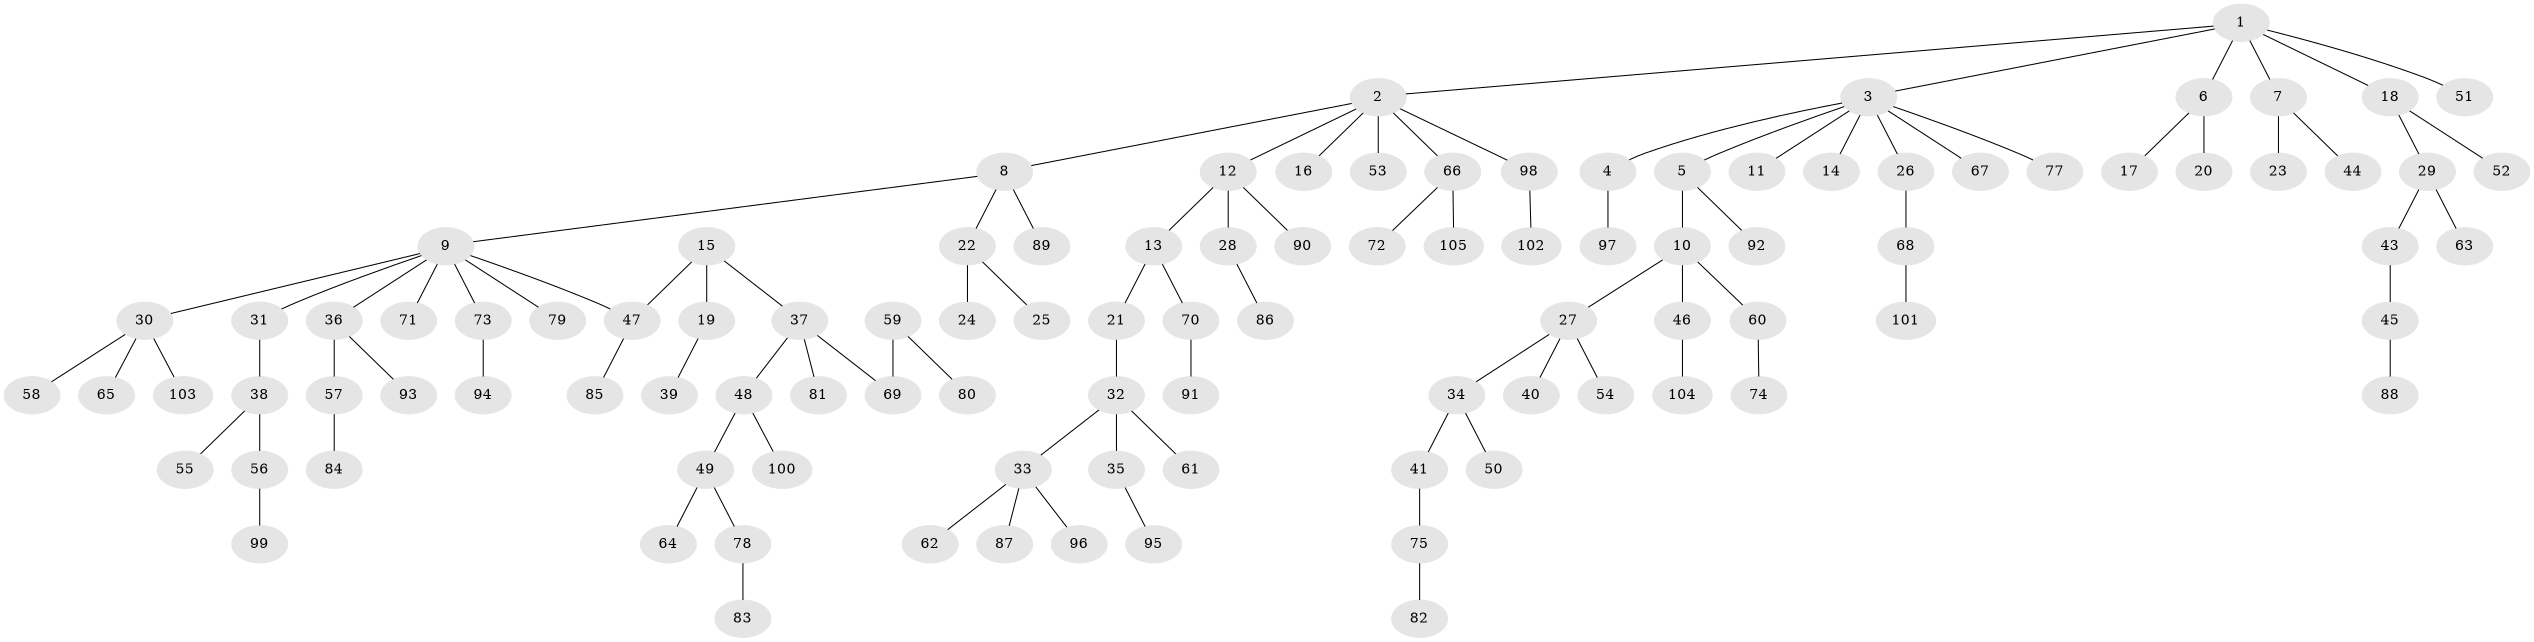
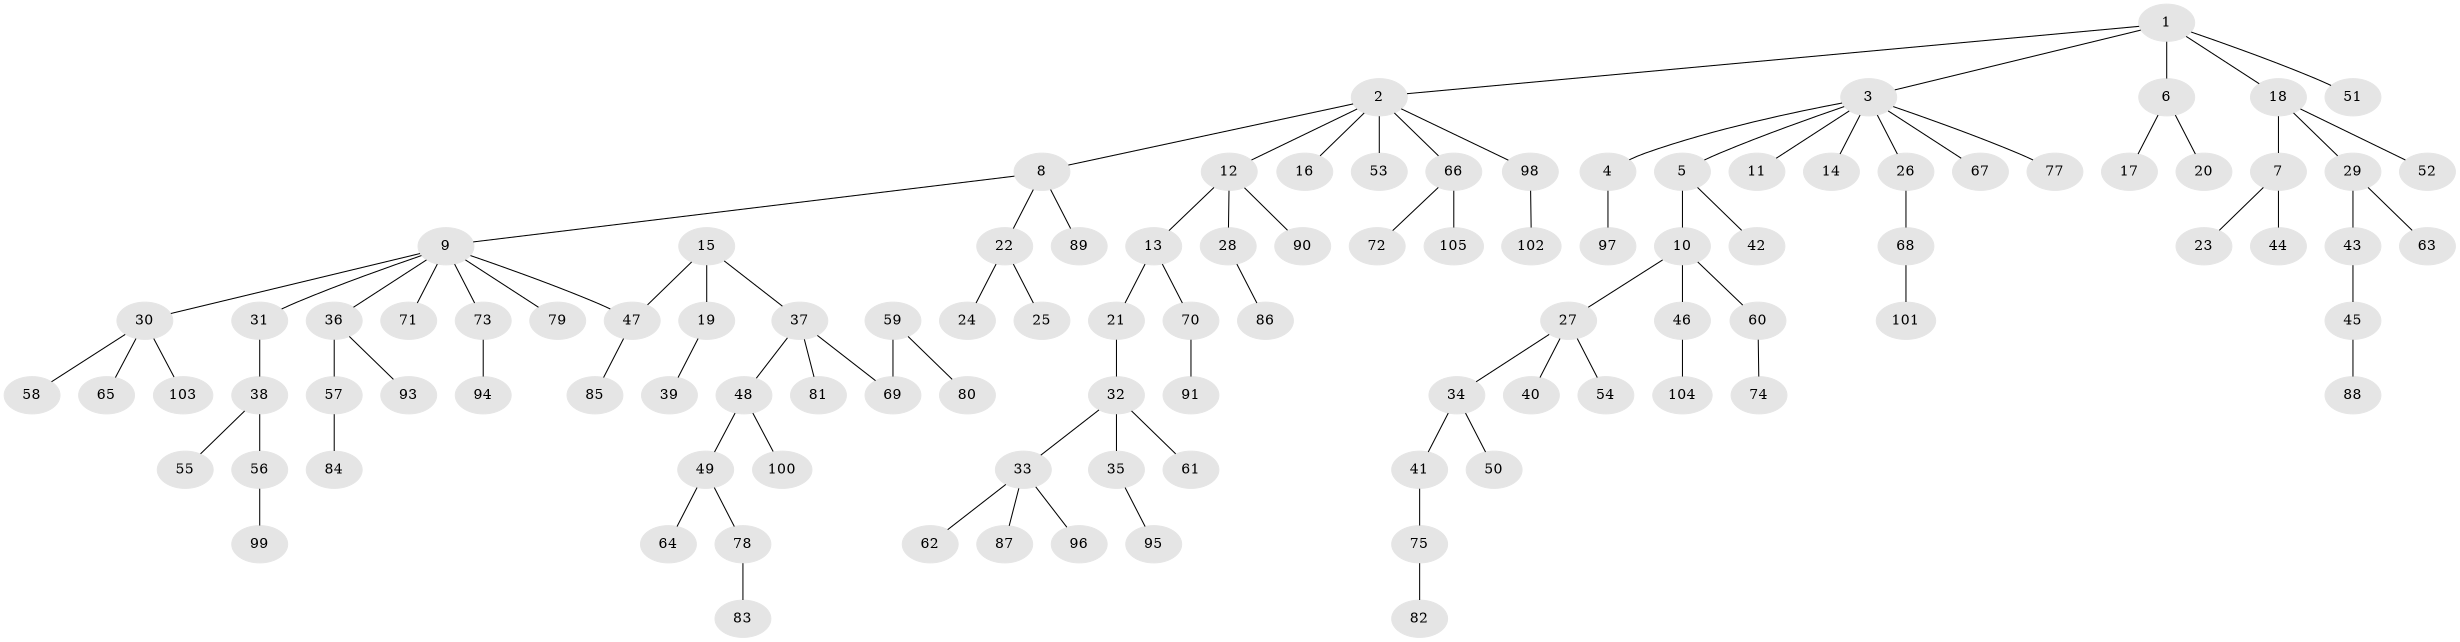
(2260, 60) -> (2278, 135)
(1757, 246) -> (1757, 246)
